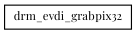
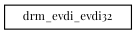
(68, 17) -> (68, 17)
